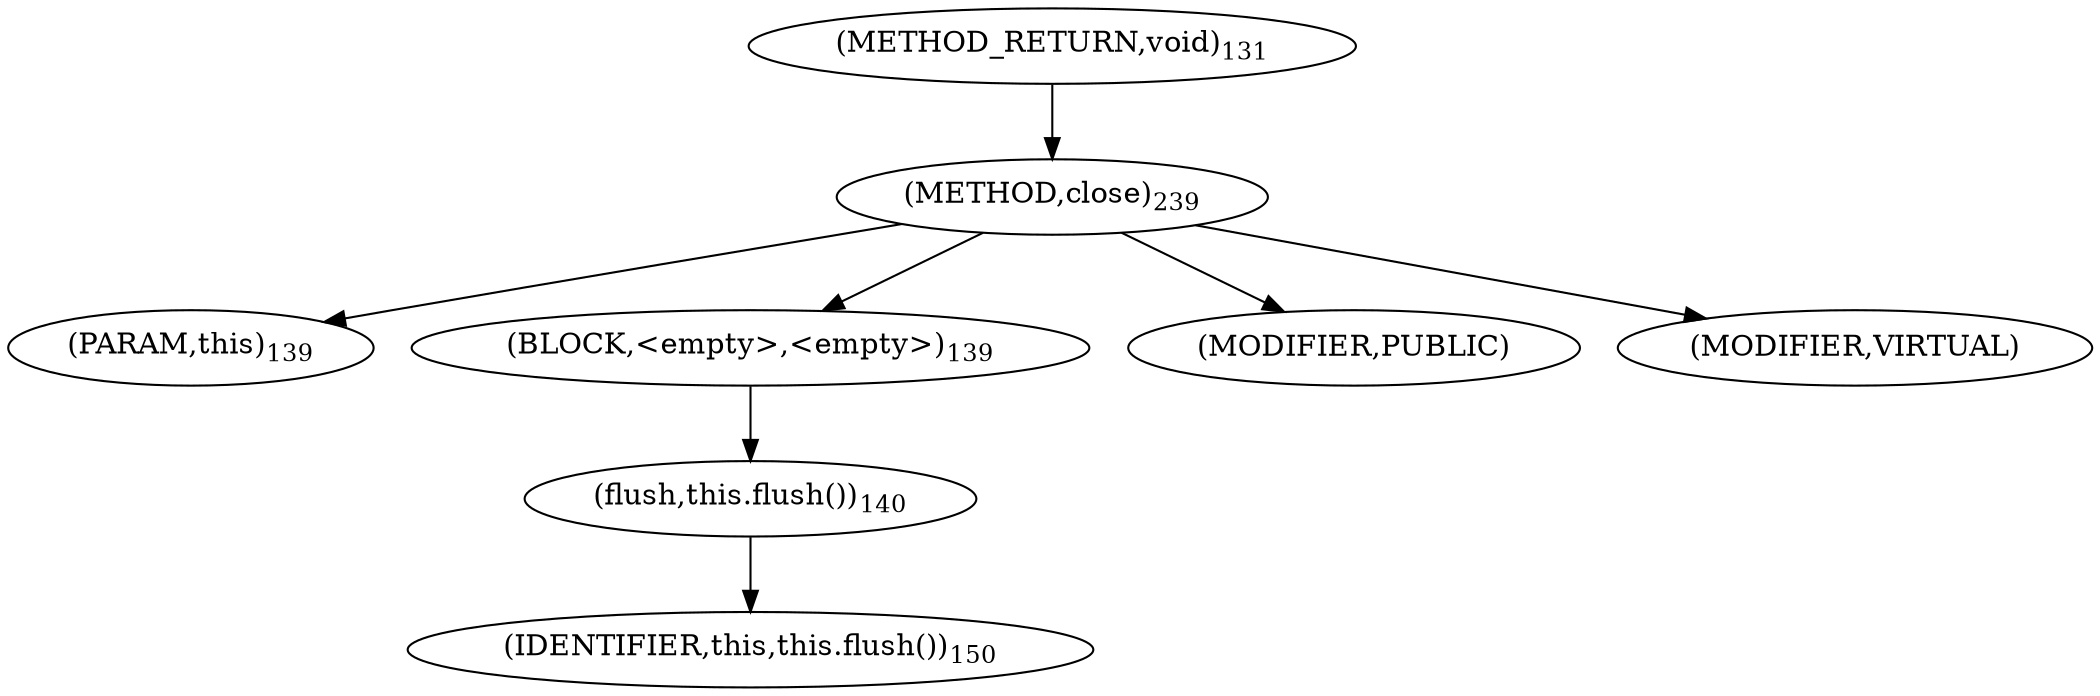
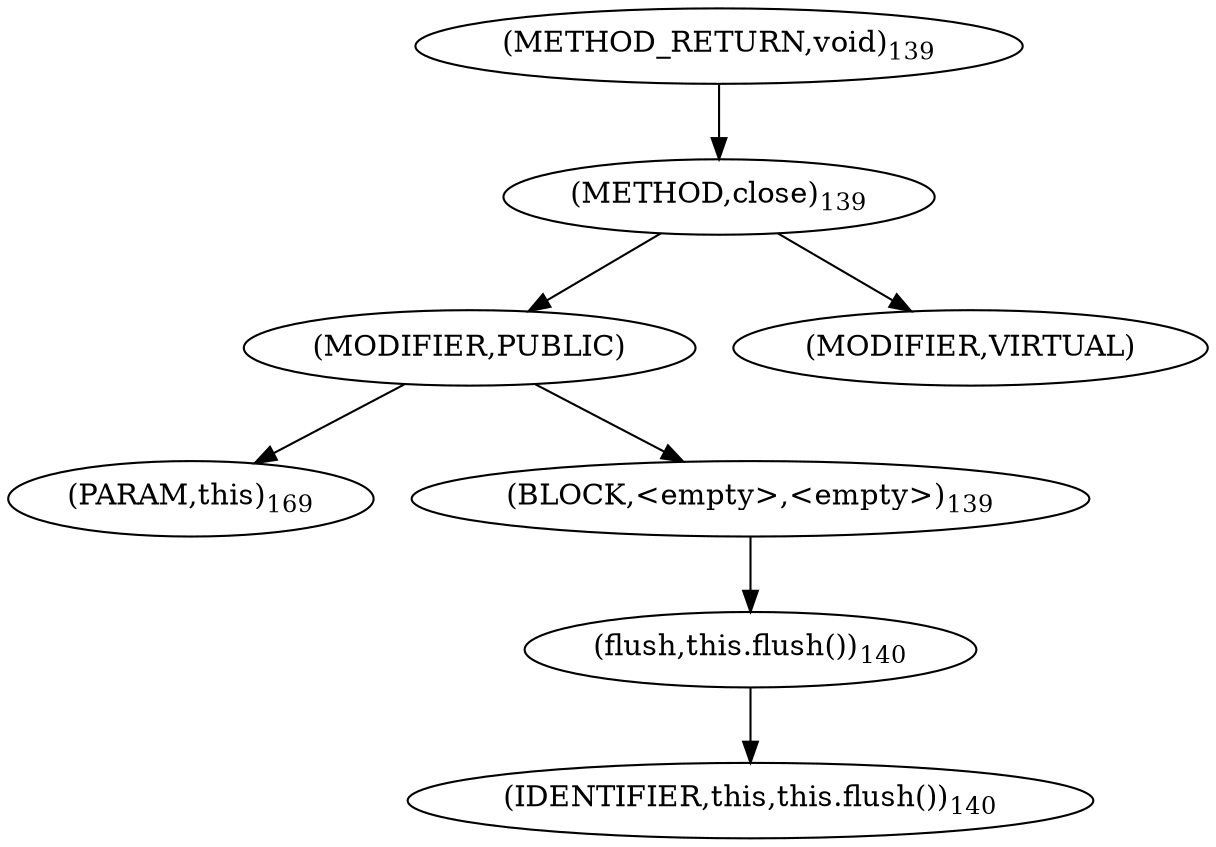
(1245, 43) -> (912, 43)
(1177, 194) -> (844, 194)
(912, 267) -> (600, 418)
(623, 271) -> (339, 419)
(290, 345) -> (290, 496)
(974, 647) -> (974, 797)
